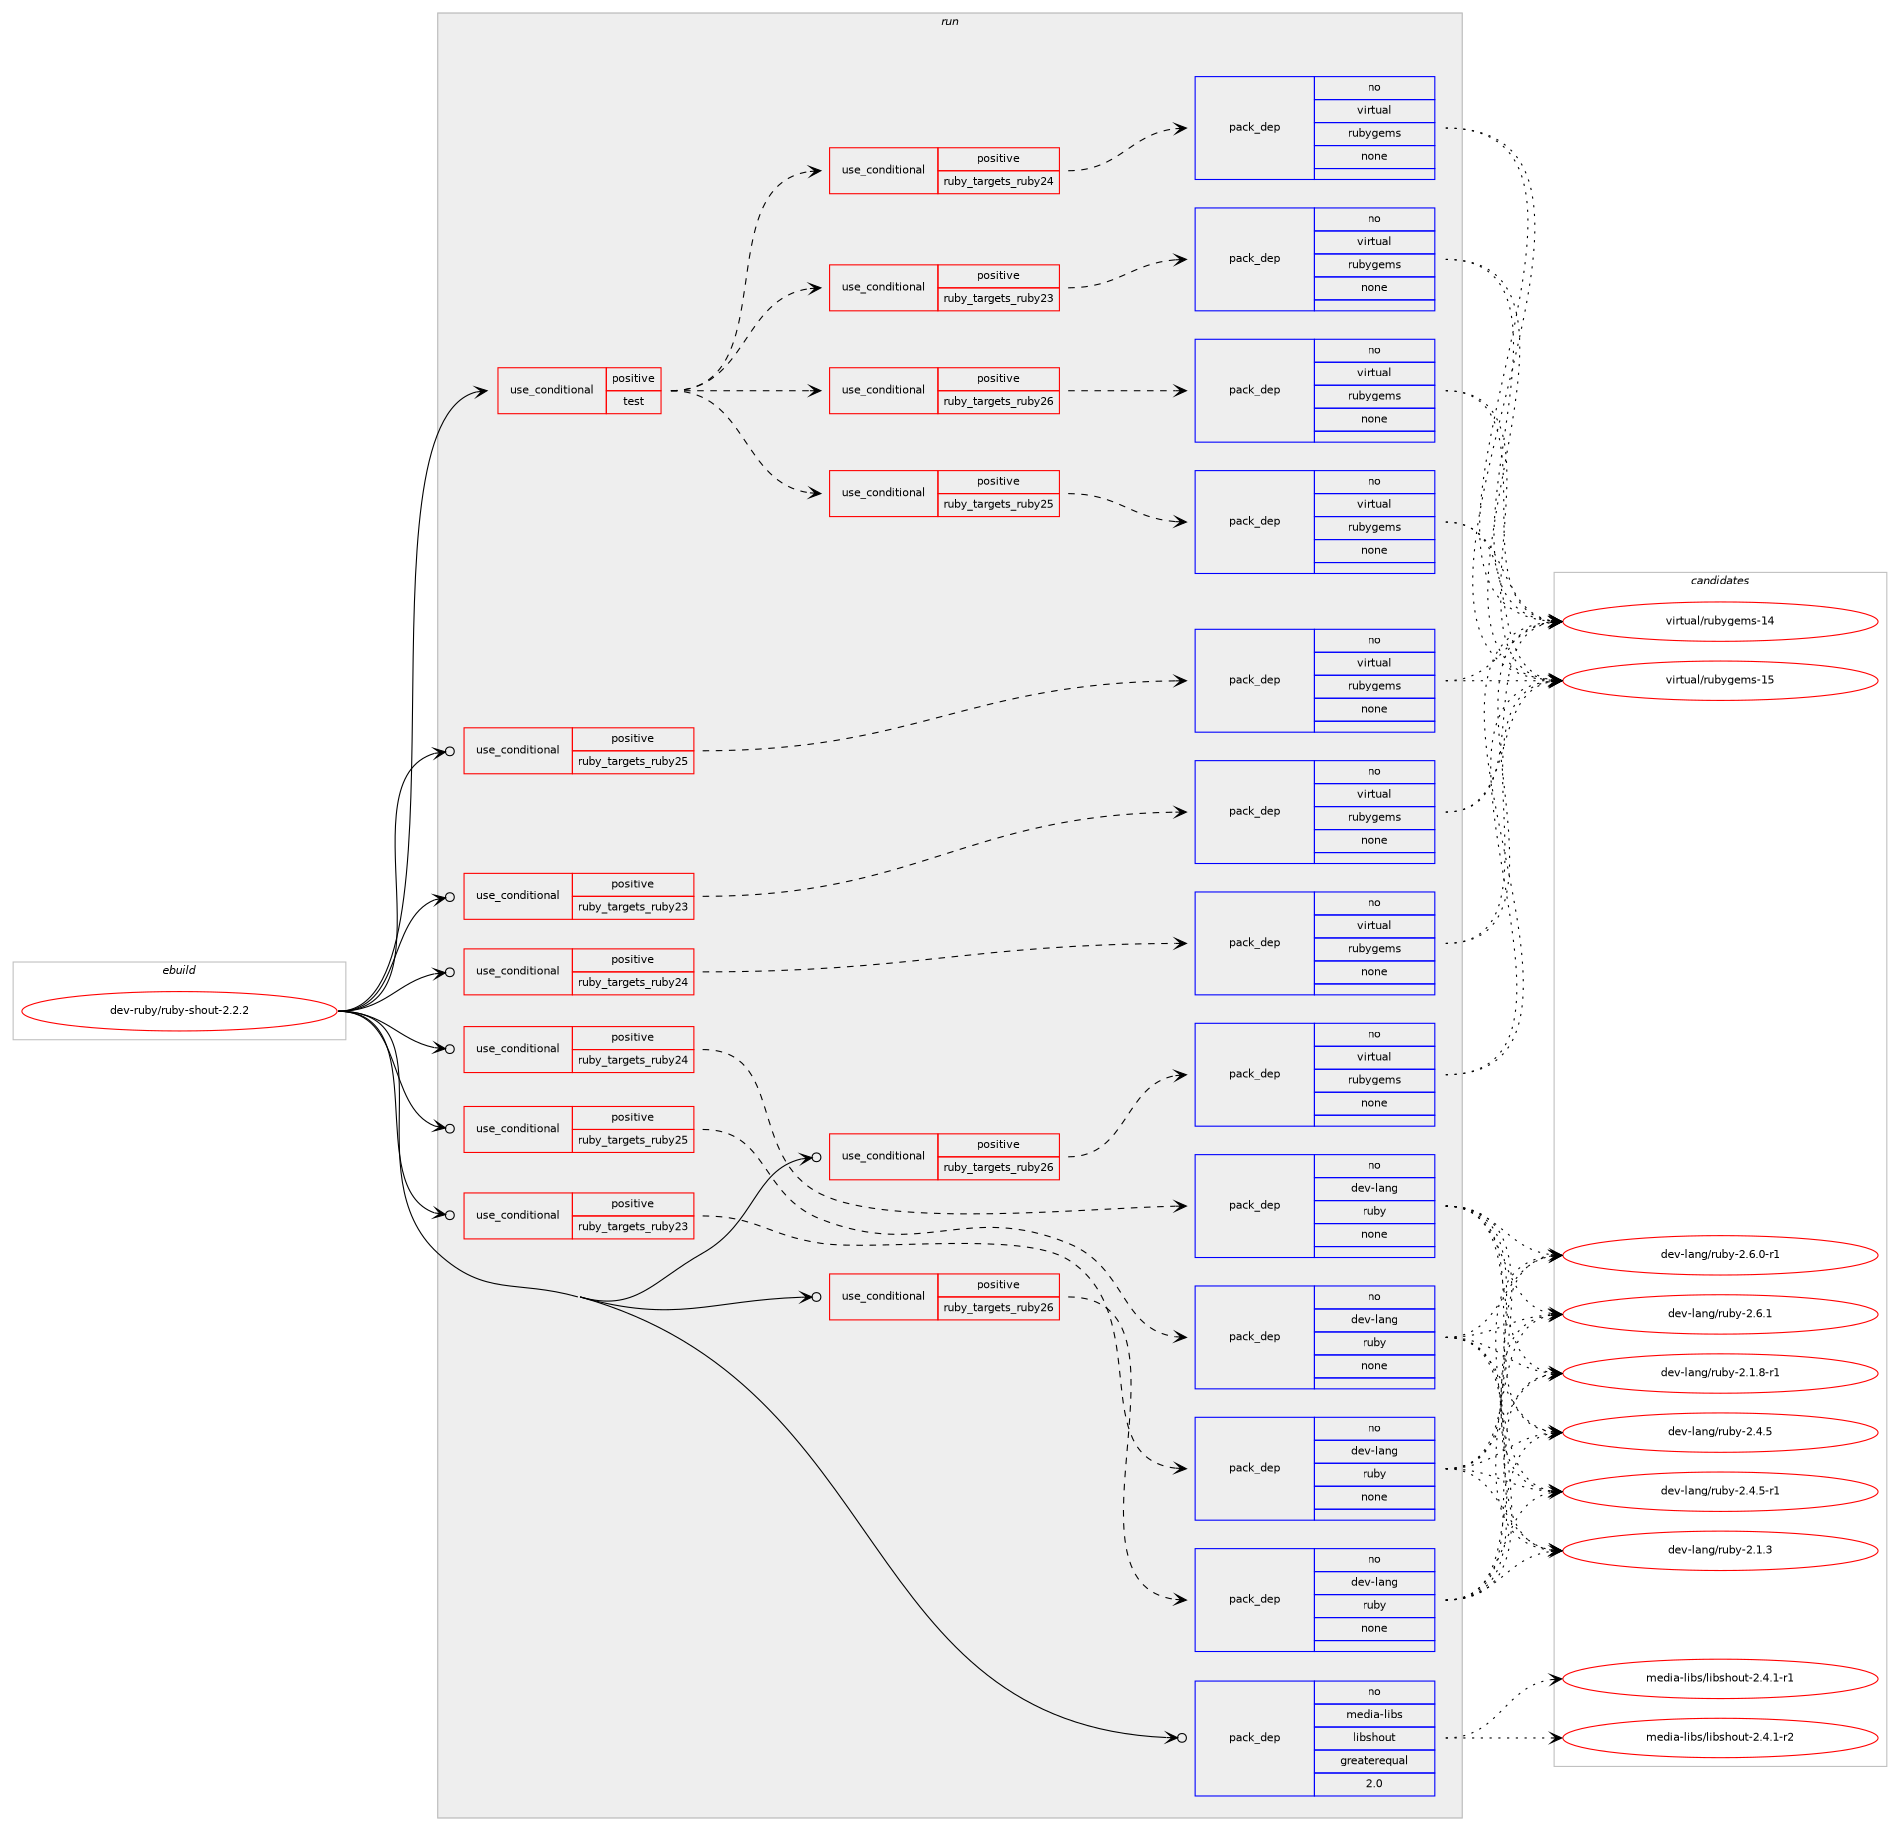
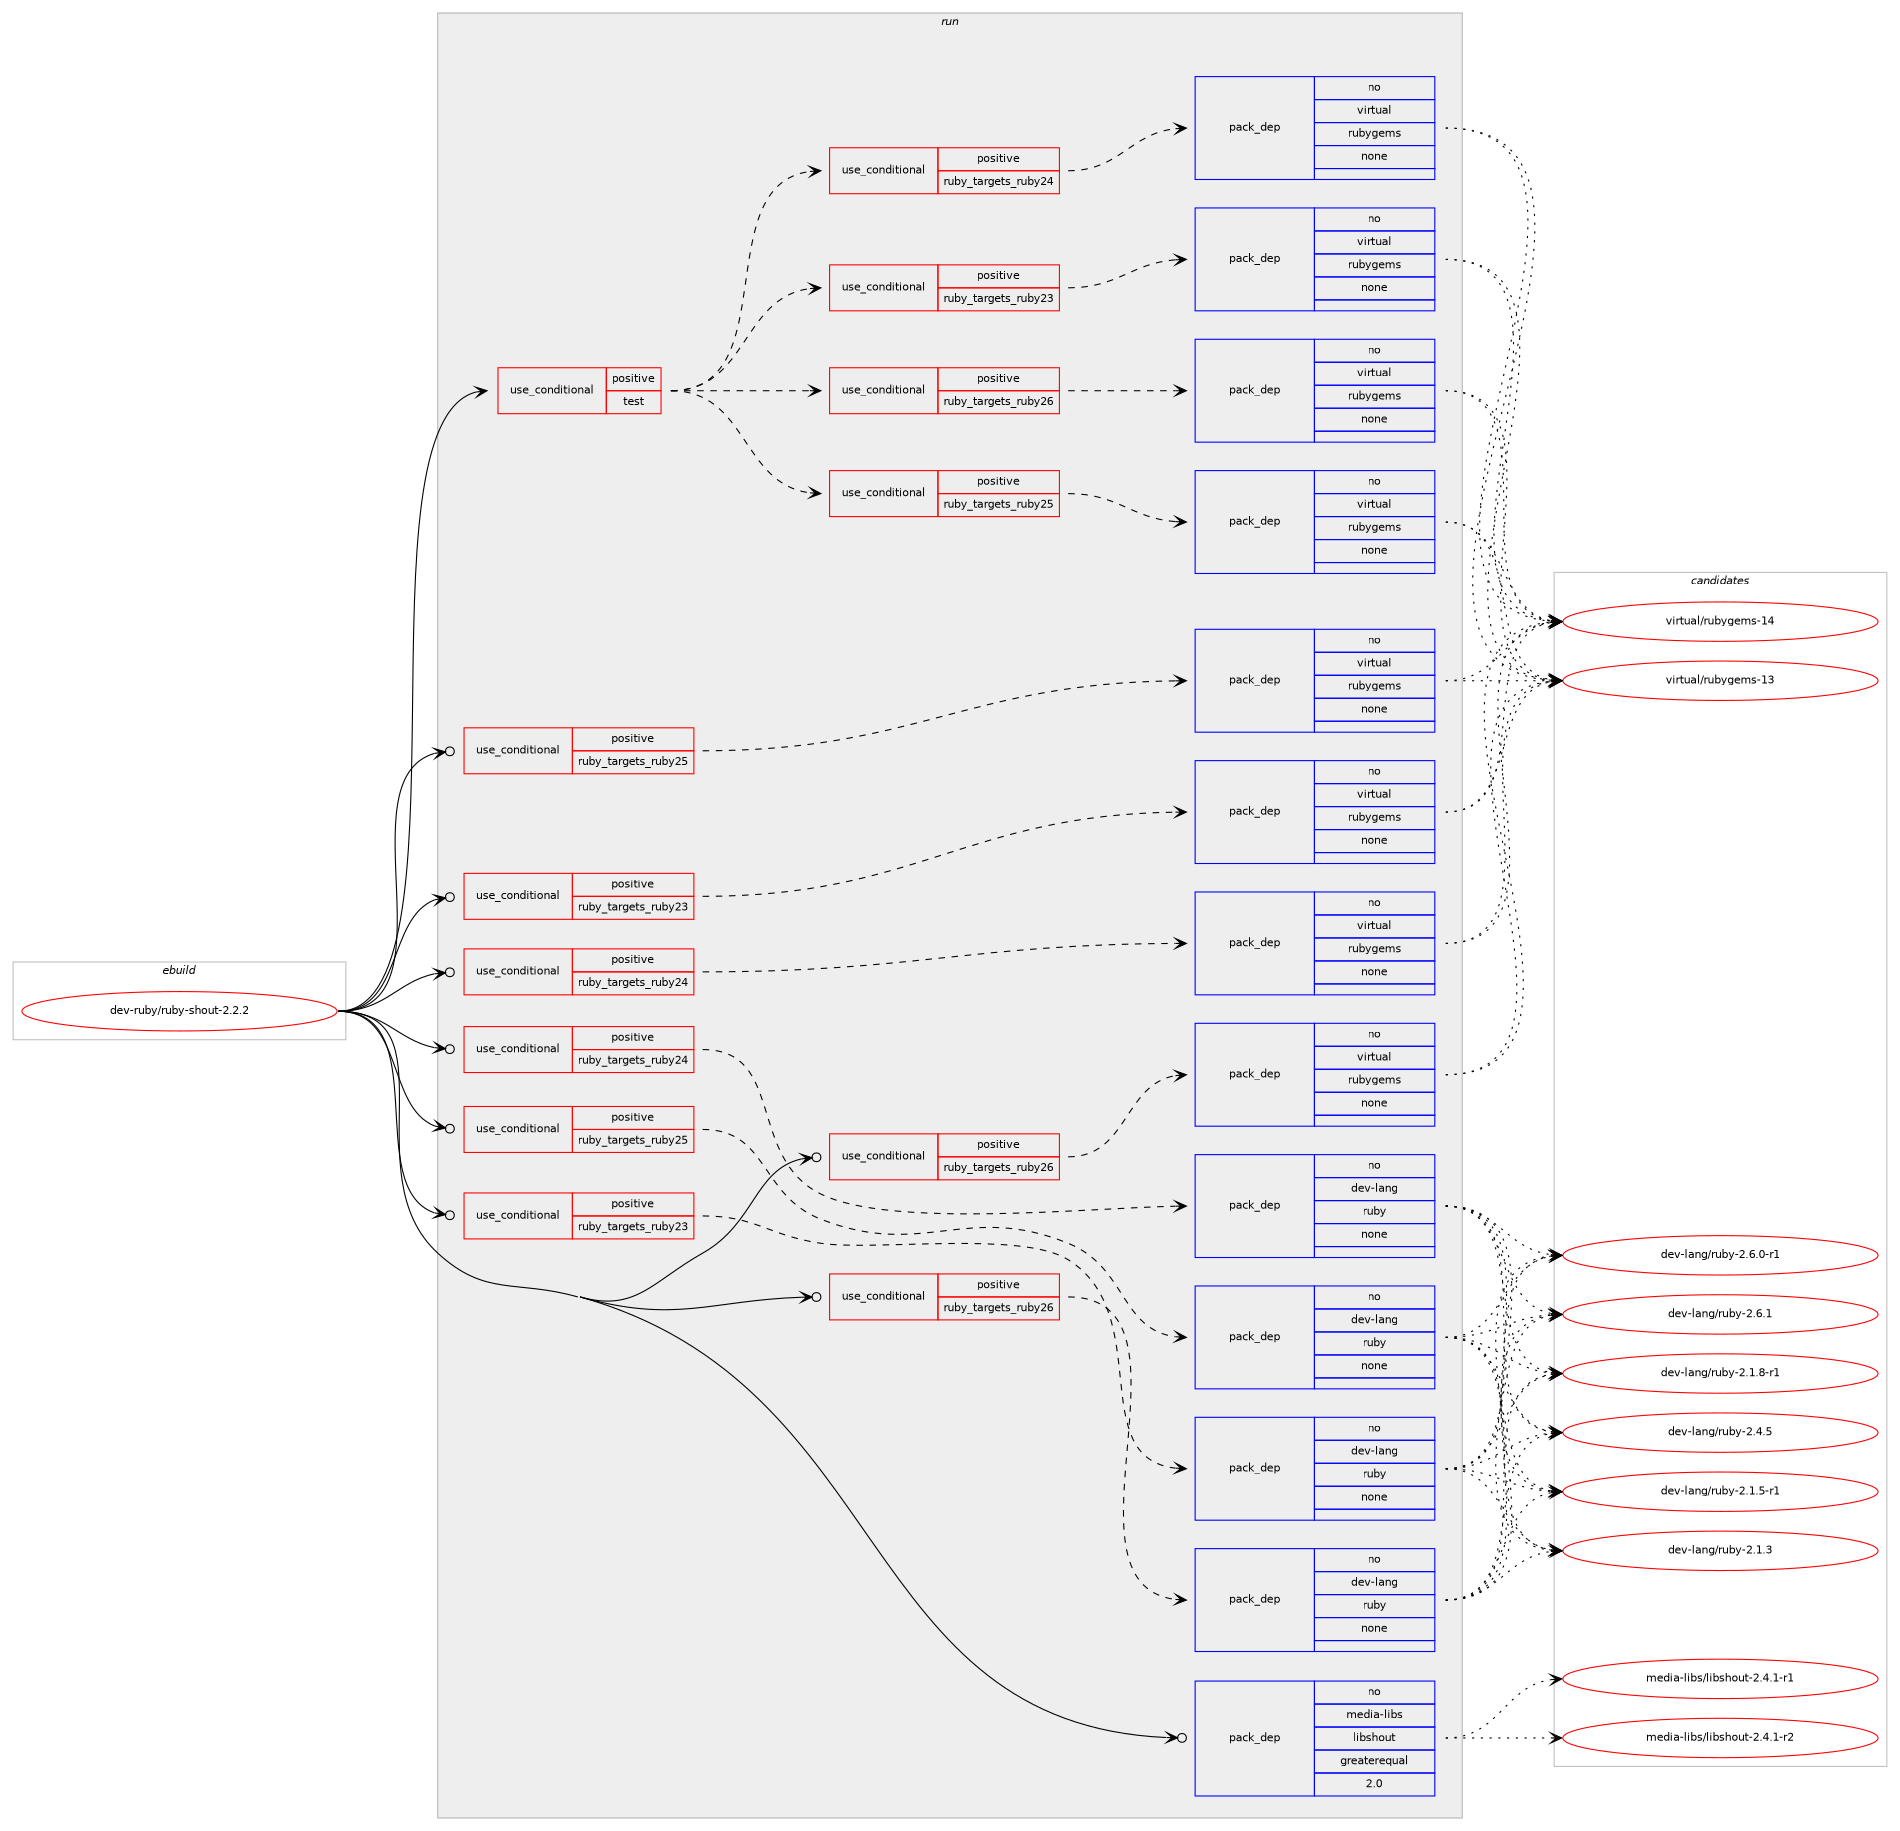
(1720, 681) -> (1720, 681)
(1720, 1492) -> (1720, 1492)
